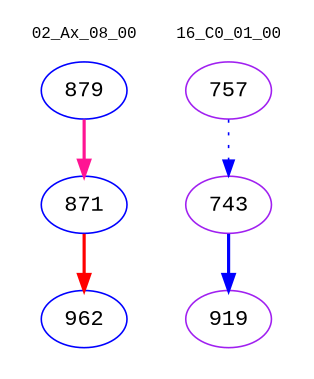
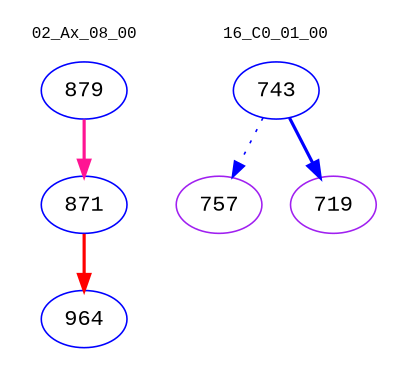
(229, 140) -> (251, 141)
(229, 205) -> (276, 90)
(84, 319) -> (84, 319)
(229, 319) -> (333, 205)
